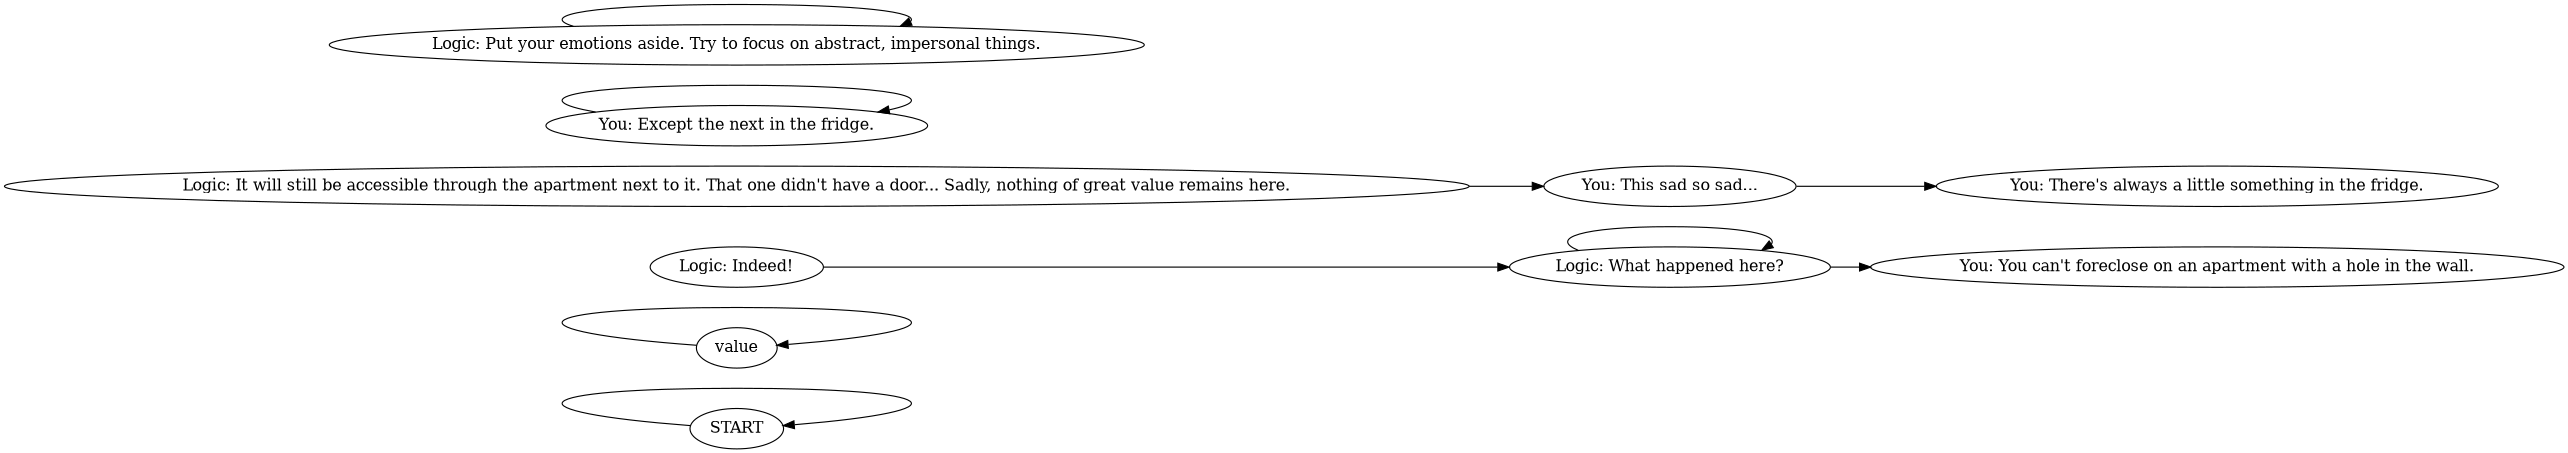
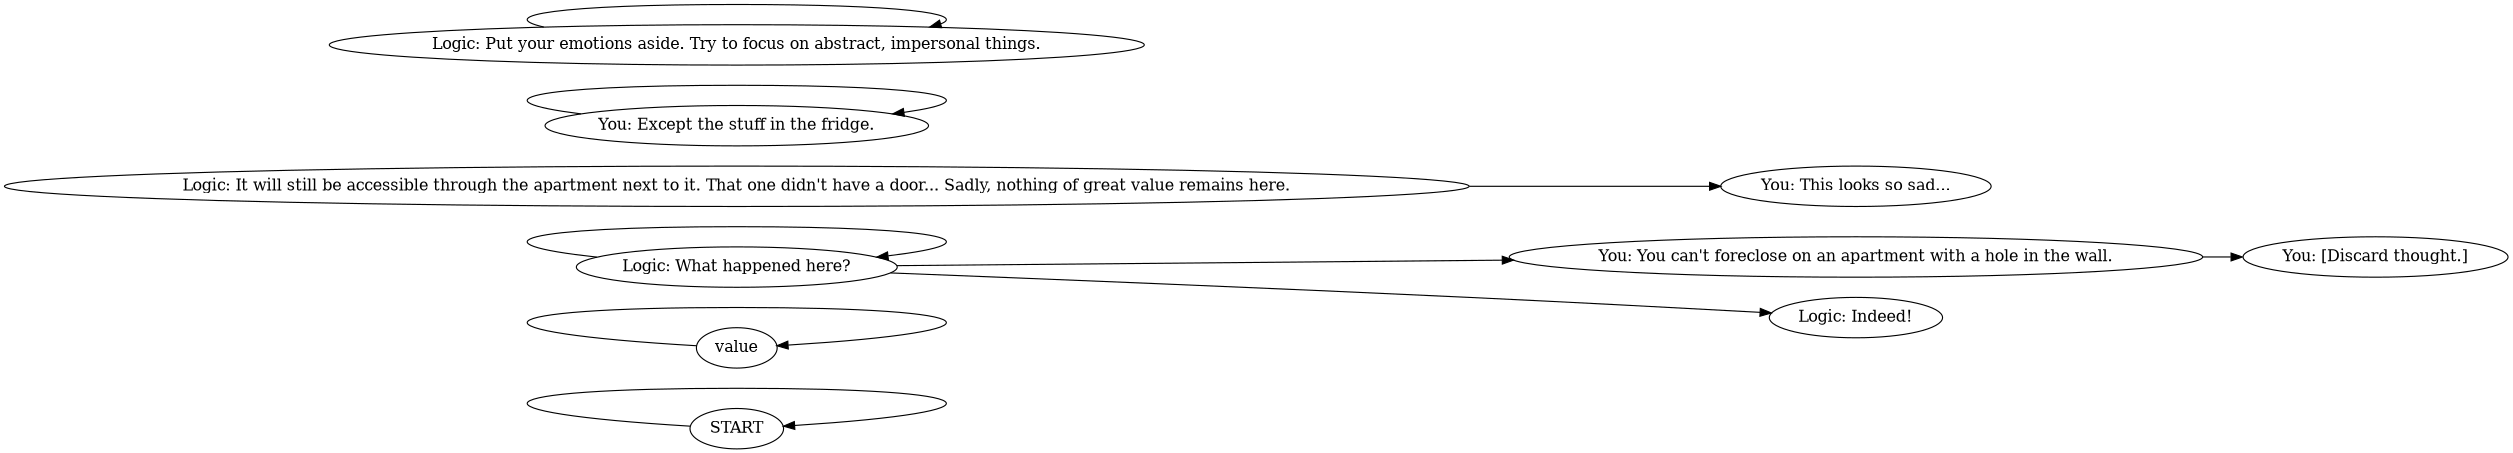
(737, 126) -> (737, 126)
(1670, 186) -> (1856, 186)
(2217, 186) -> none
none -> (2376, 257)
(1161, 267) -> (1325, 291)
